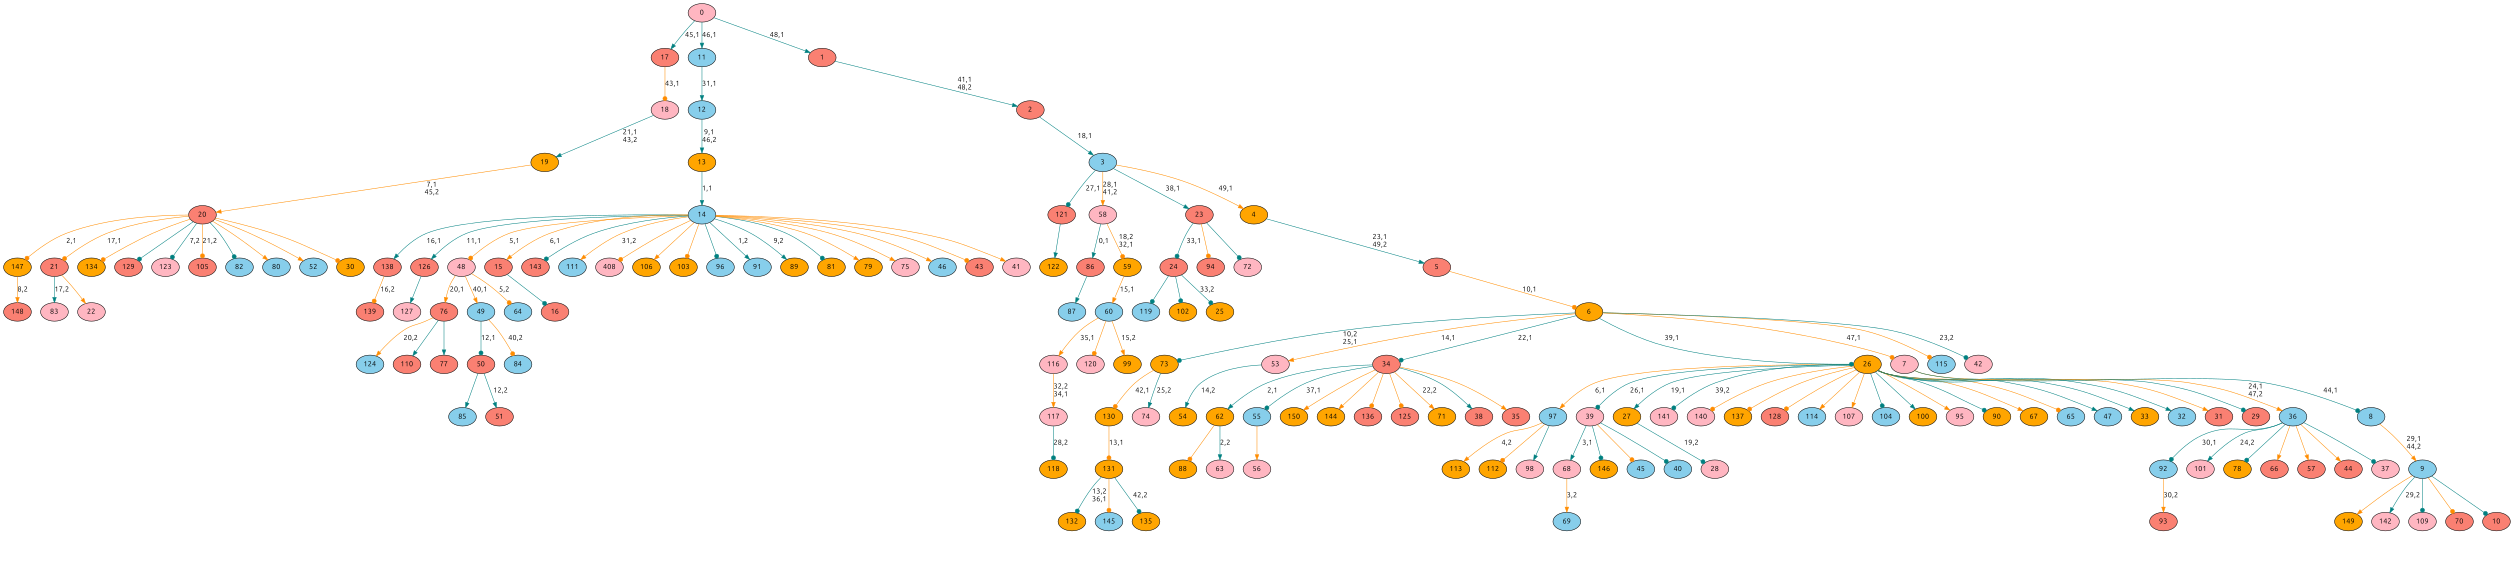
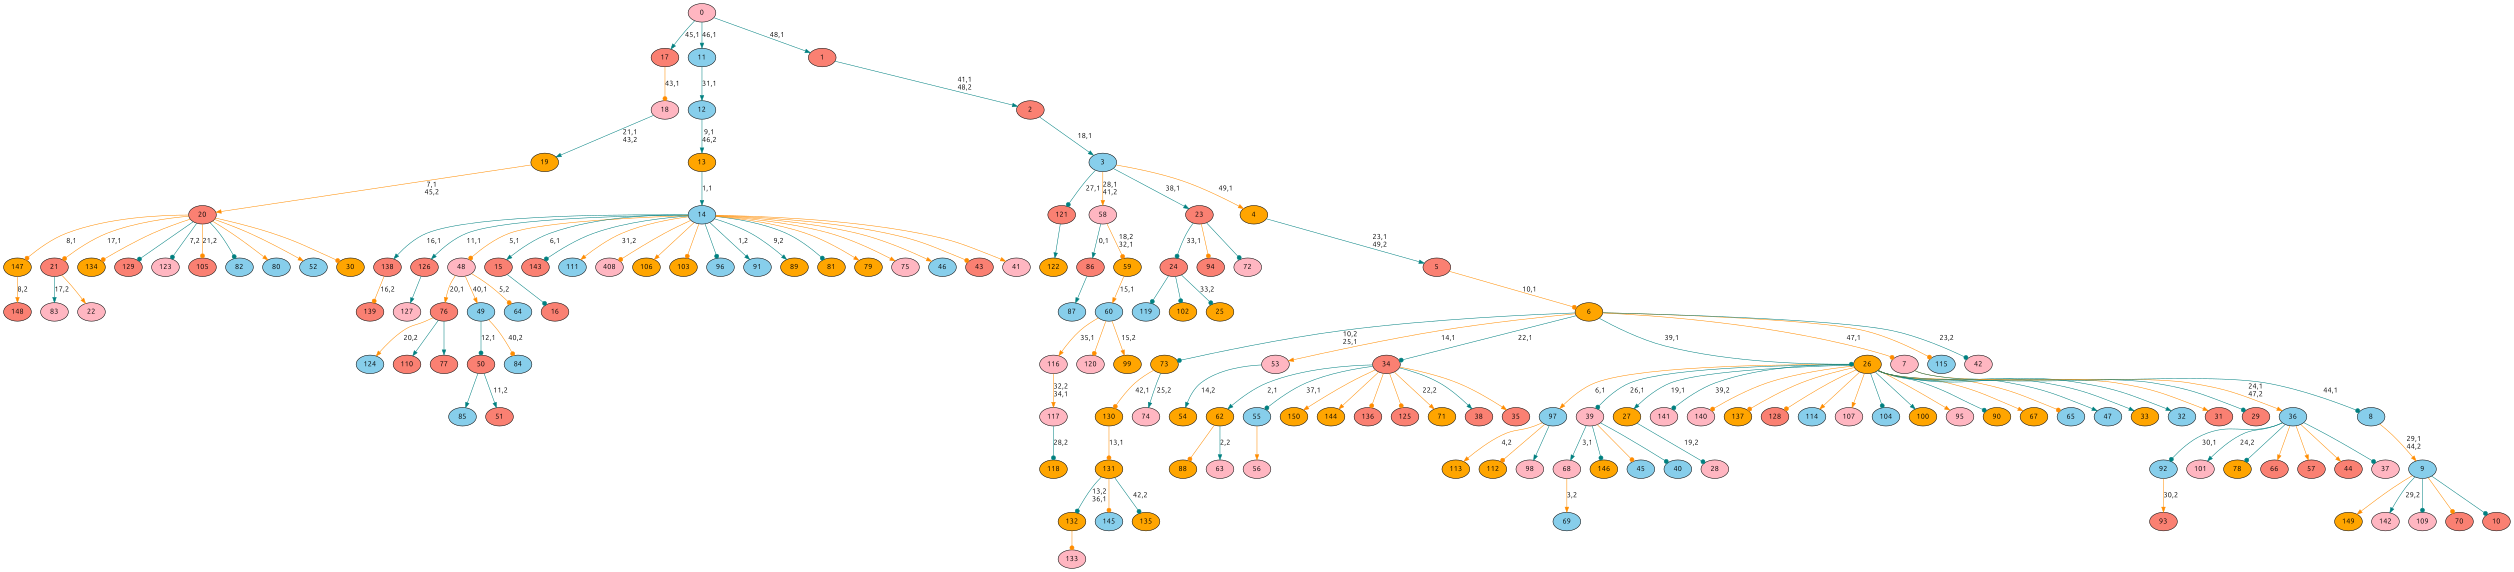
(577, 225) -> (577, 225)
(72, 241) -> (72, 241)
(501, 391) -> (501, 391)
none -> (1072, 559)
